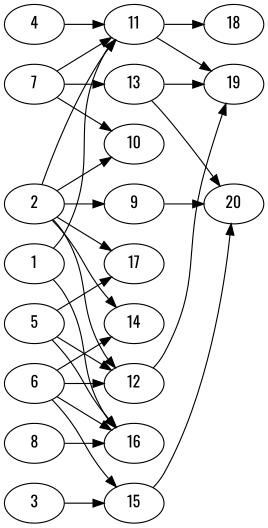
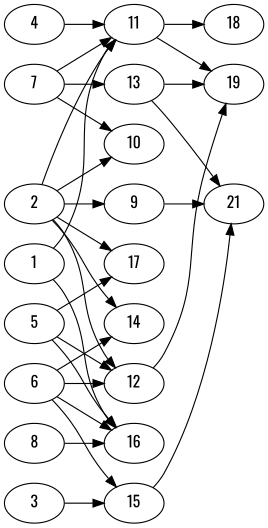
(234, 204) -> (234, 204)
